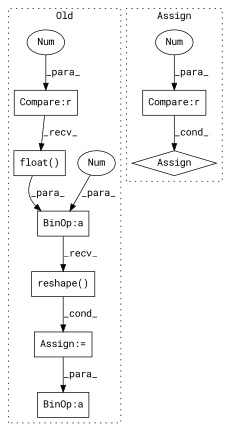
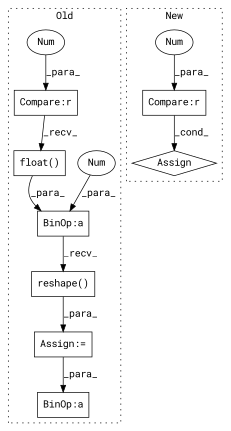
(174, 16) -> (174, 16)
(81, 314) -> (81, 314)
